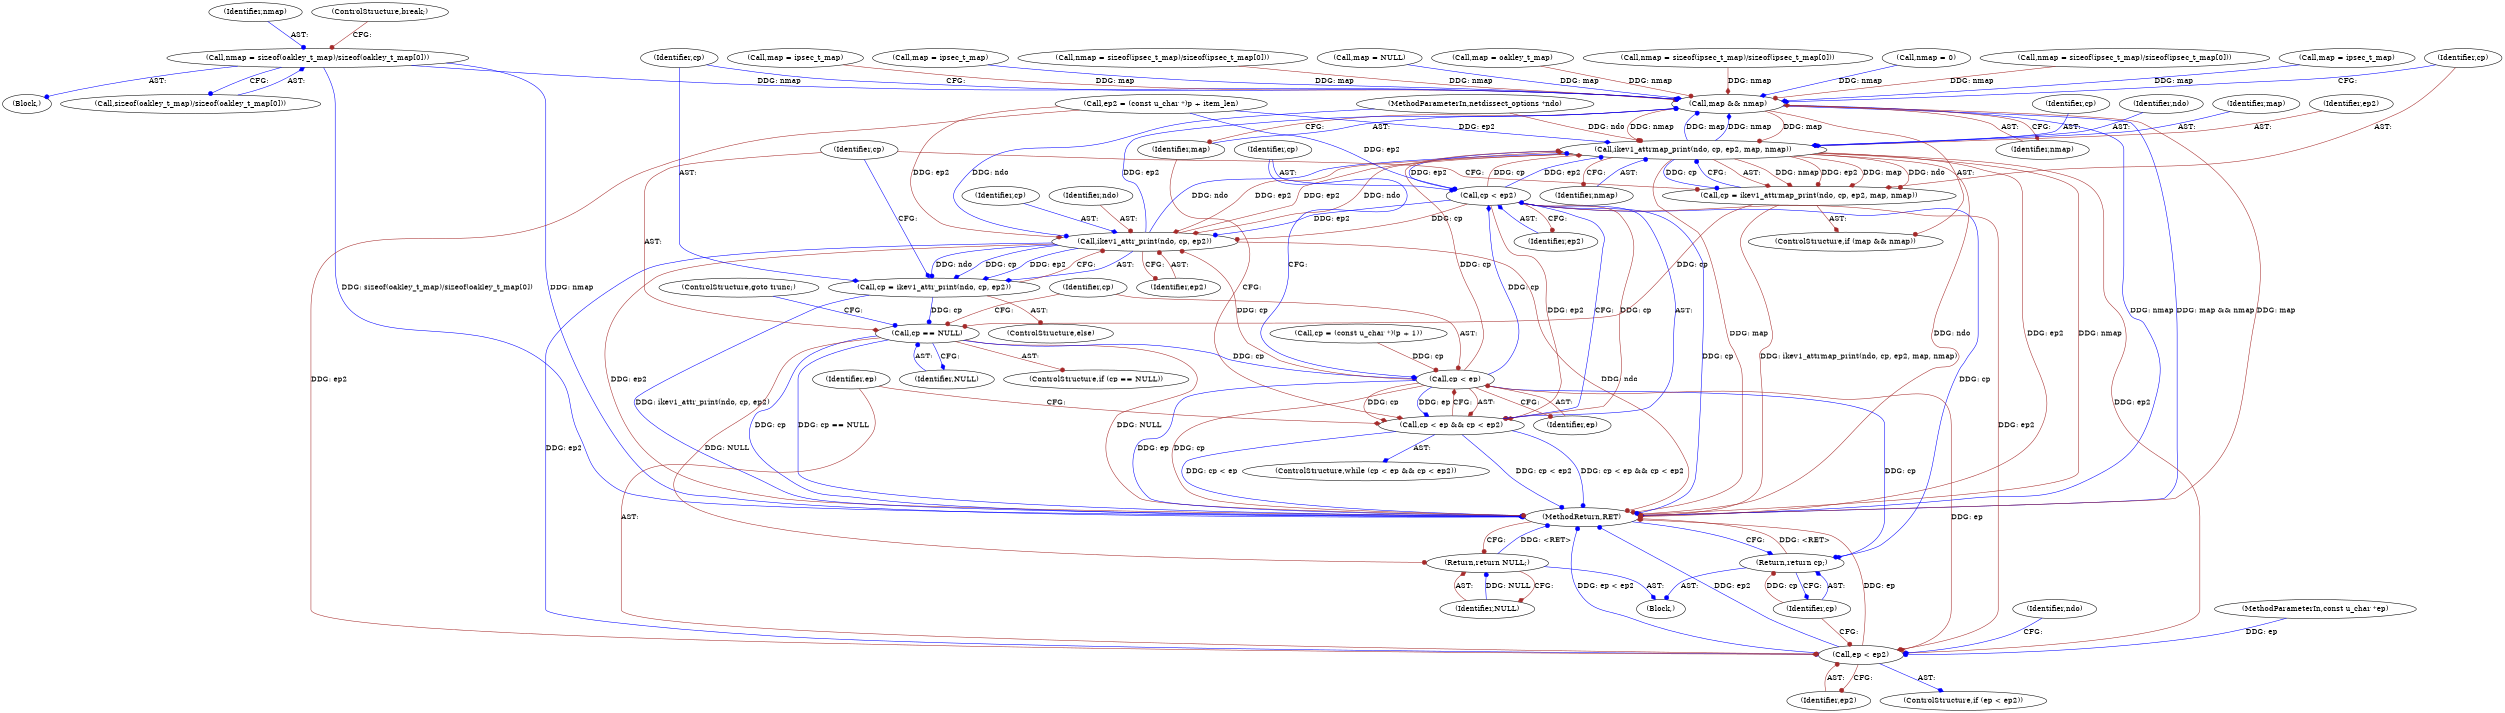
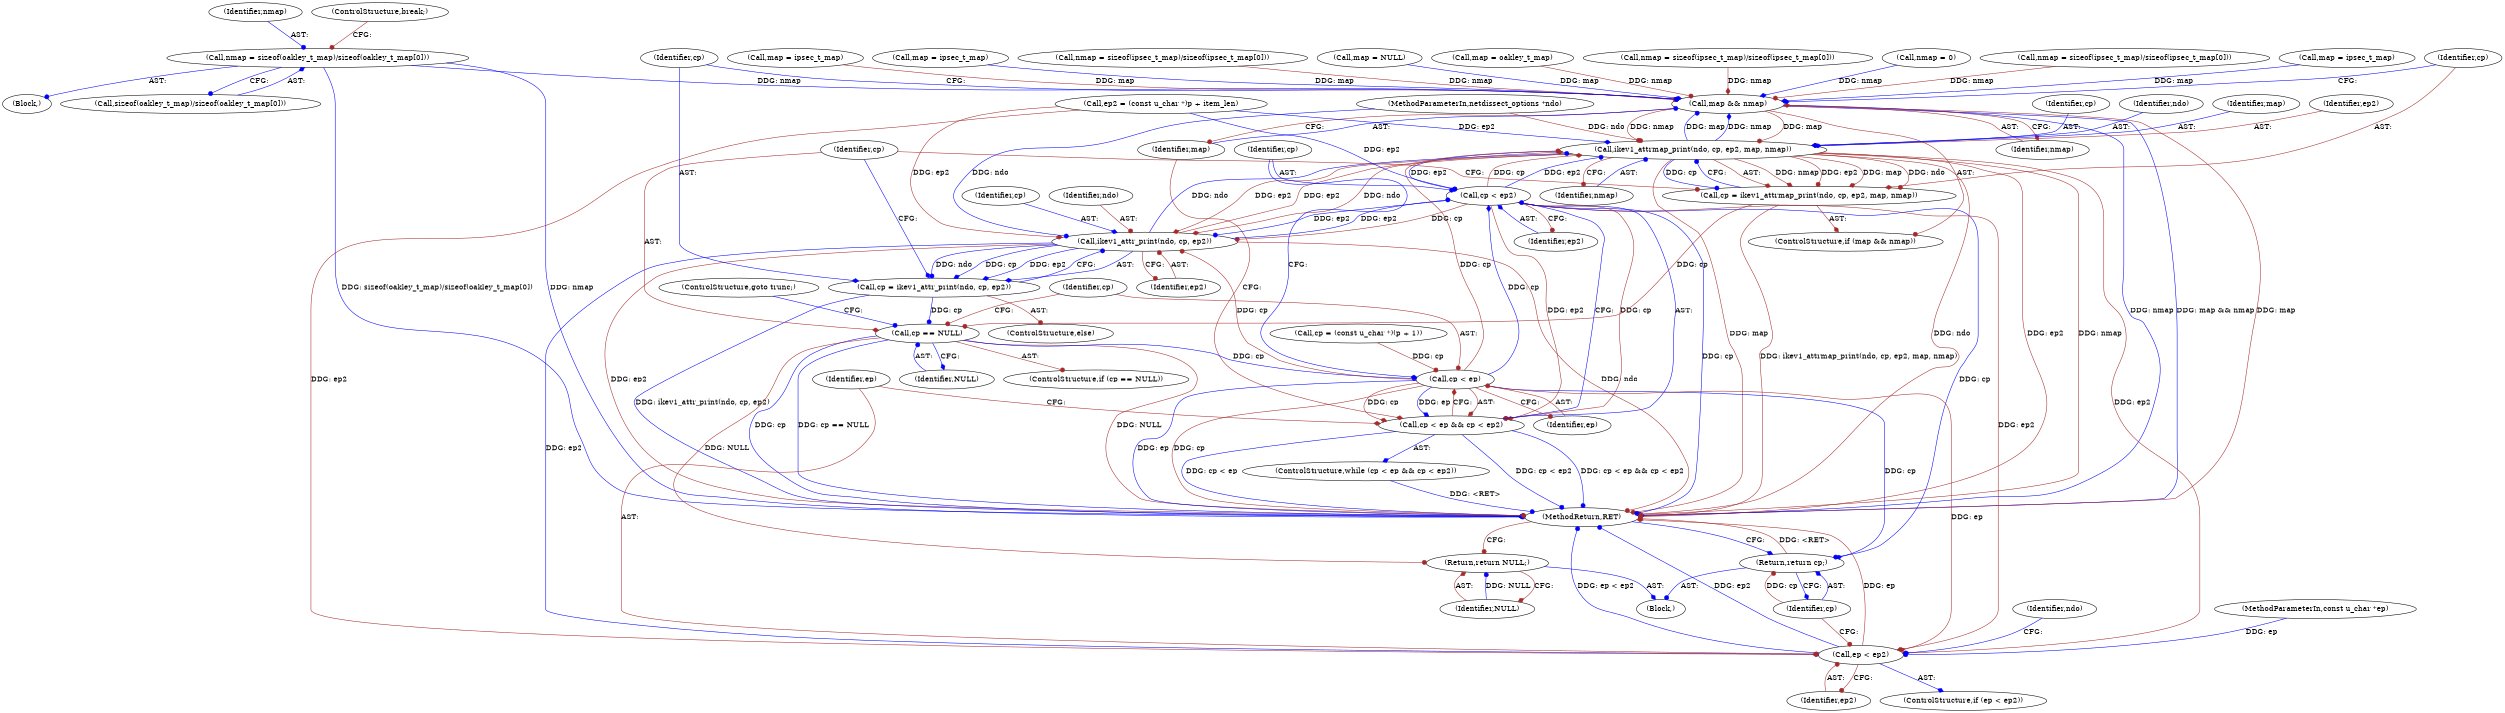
(1302, 120) -> (1341, 226)
(1062, 271) -> (1062, 271)
(1520, 537) -> (1459, 500)
